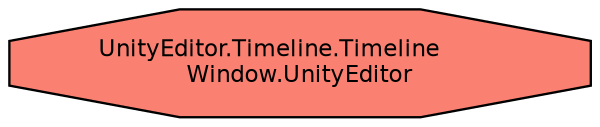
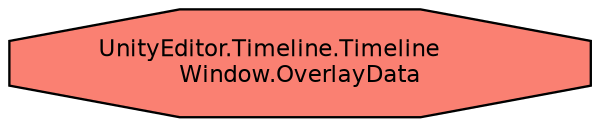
(300, 63) -> (300, 63)
